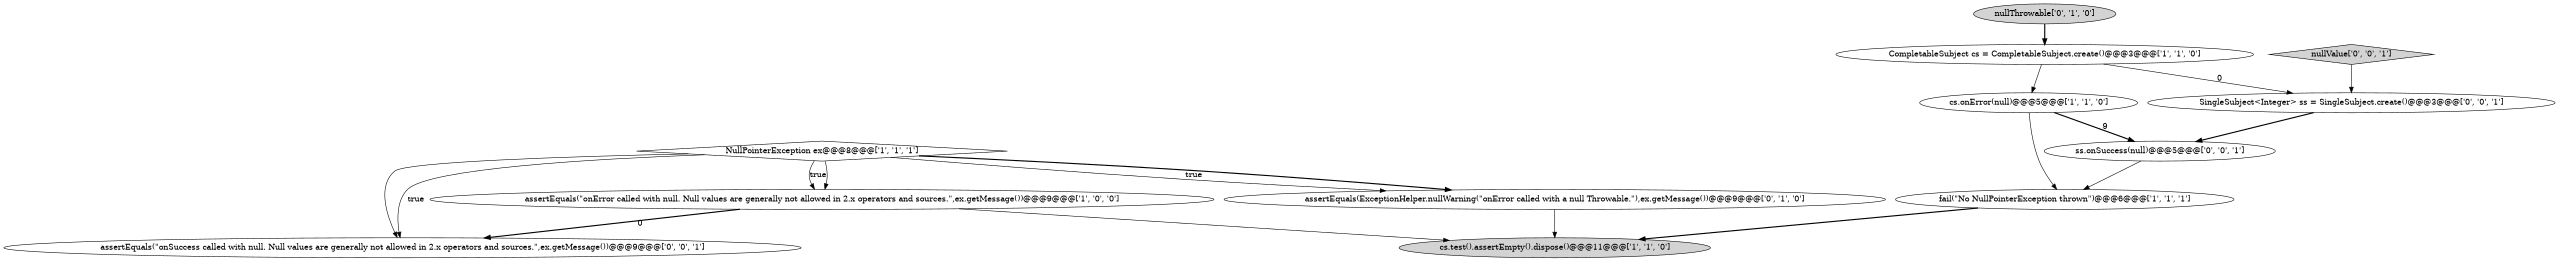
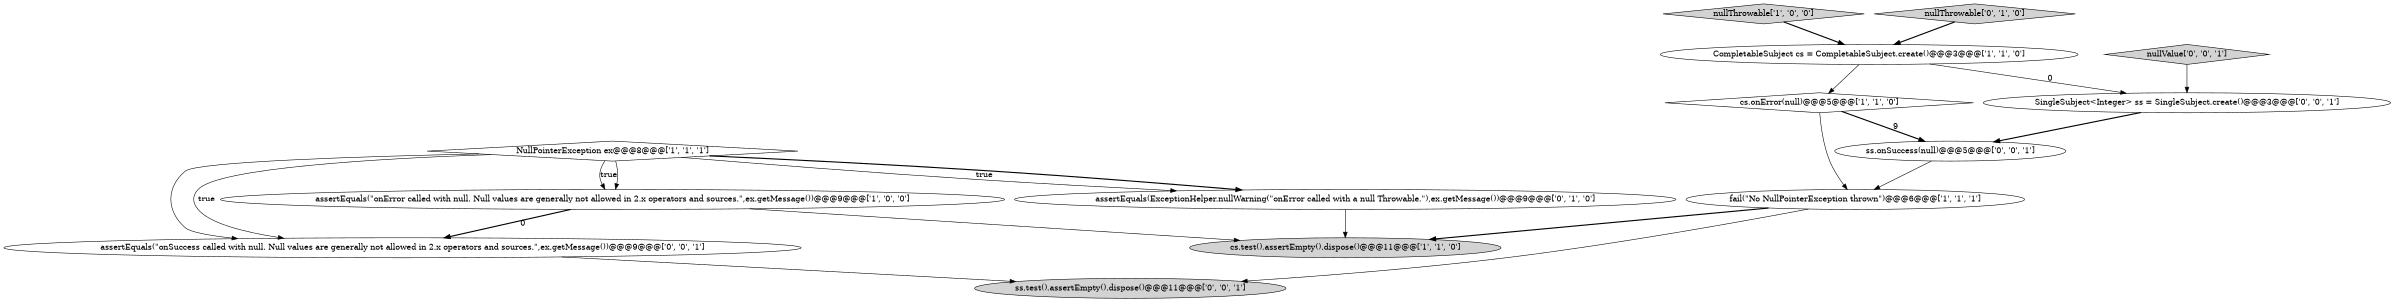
none -> (1764, 14)
(2045, 14) -> (1975, 14)
(2029, 103) -> (1819, 103)
none -> (1130, 288)
